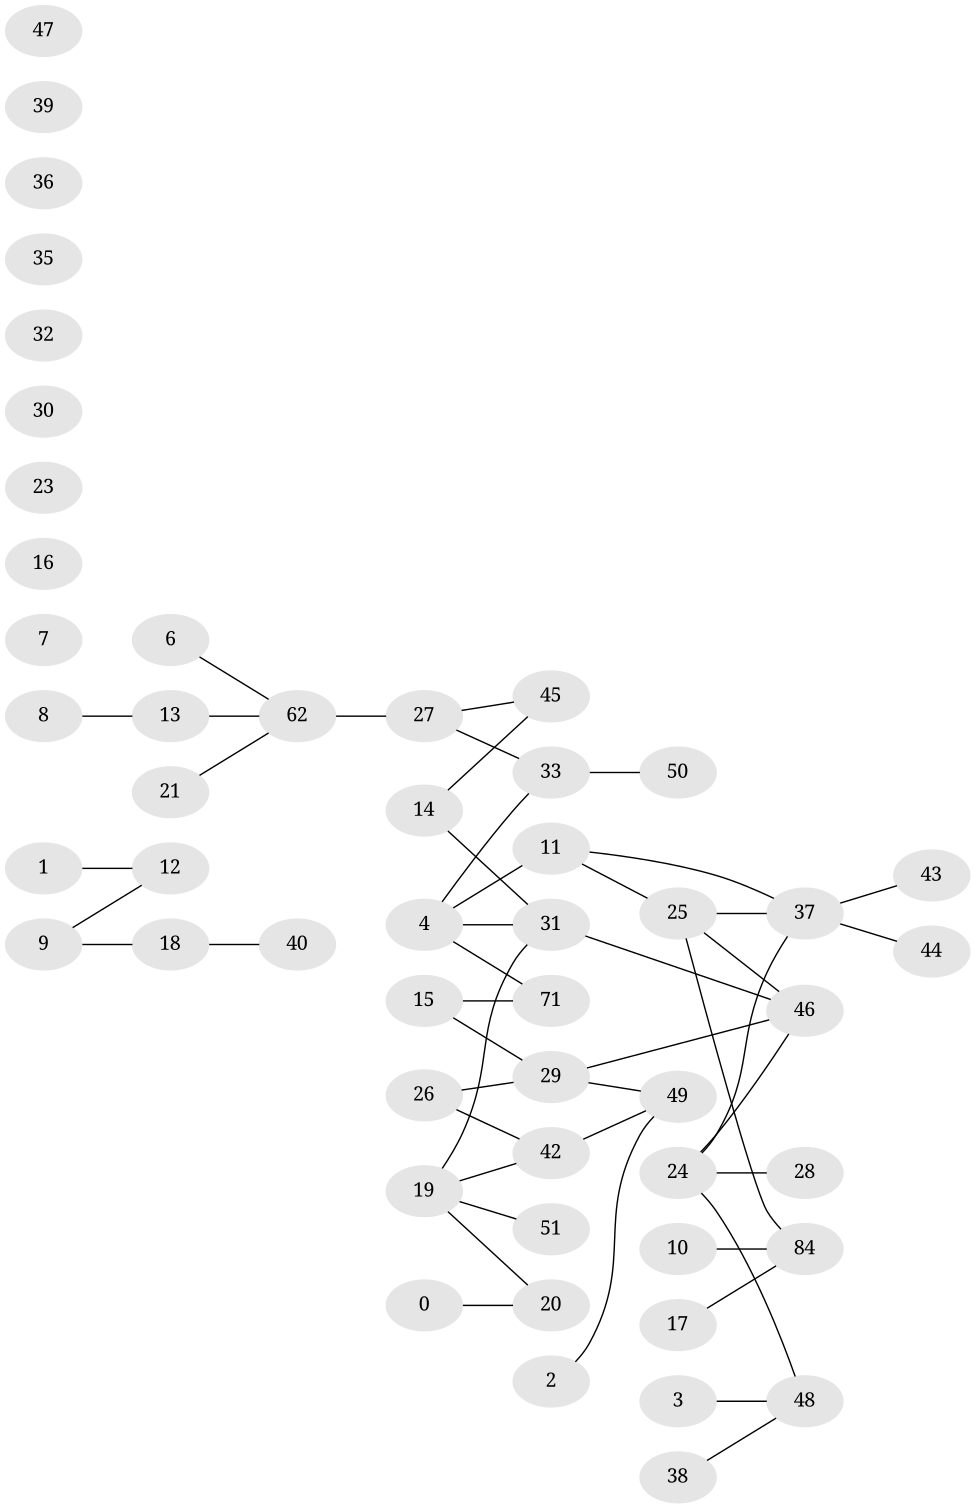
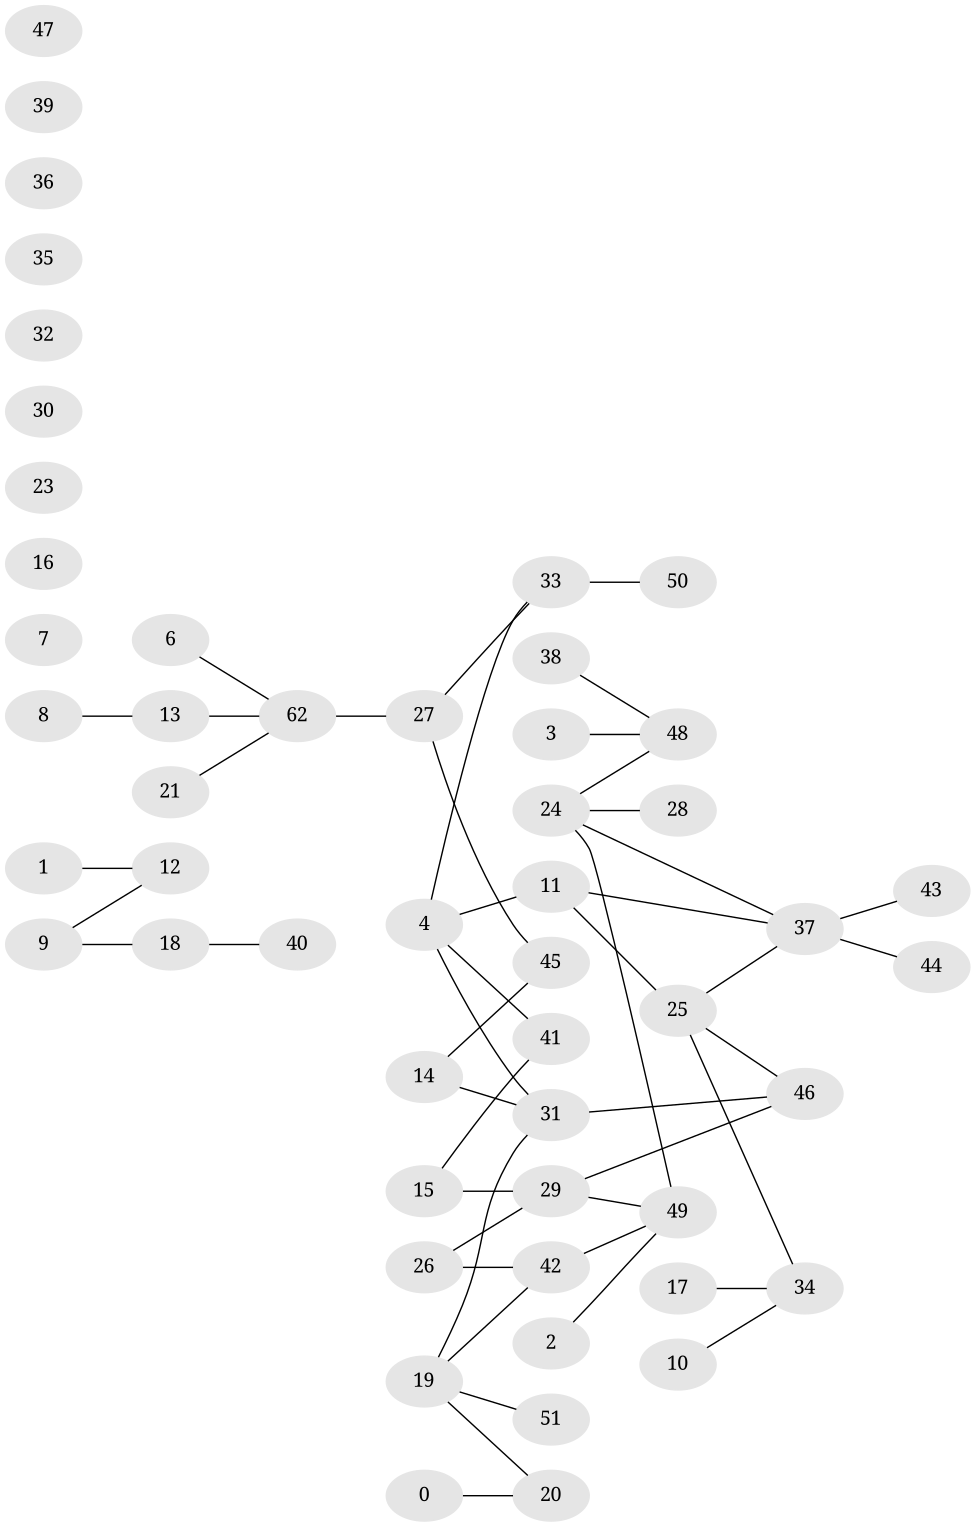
(551, 1001) -> (551, 1039)
(747, 1095) -> (629, 1006)
(805, 1249) -> (805, 1288)
